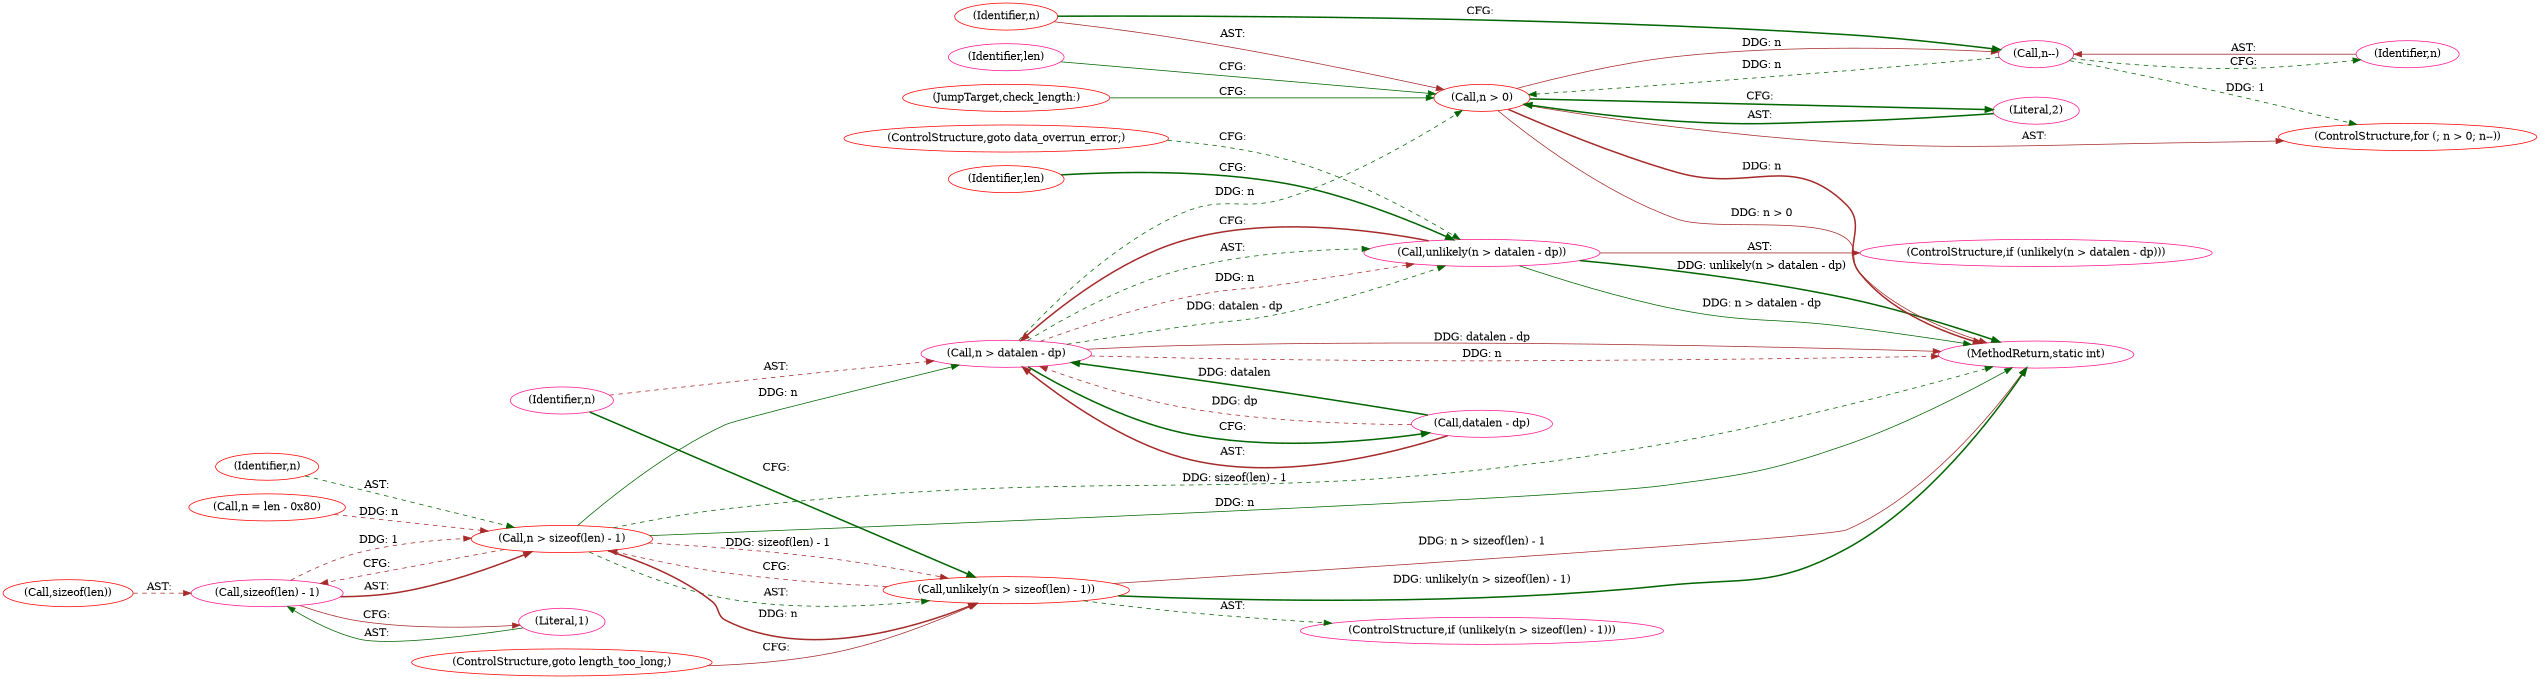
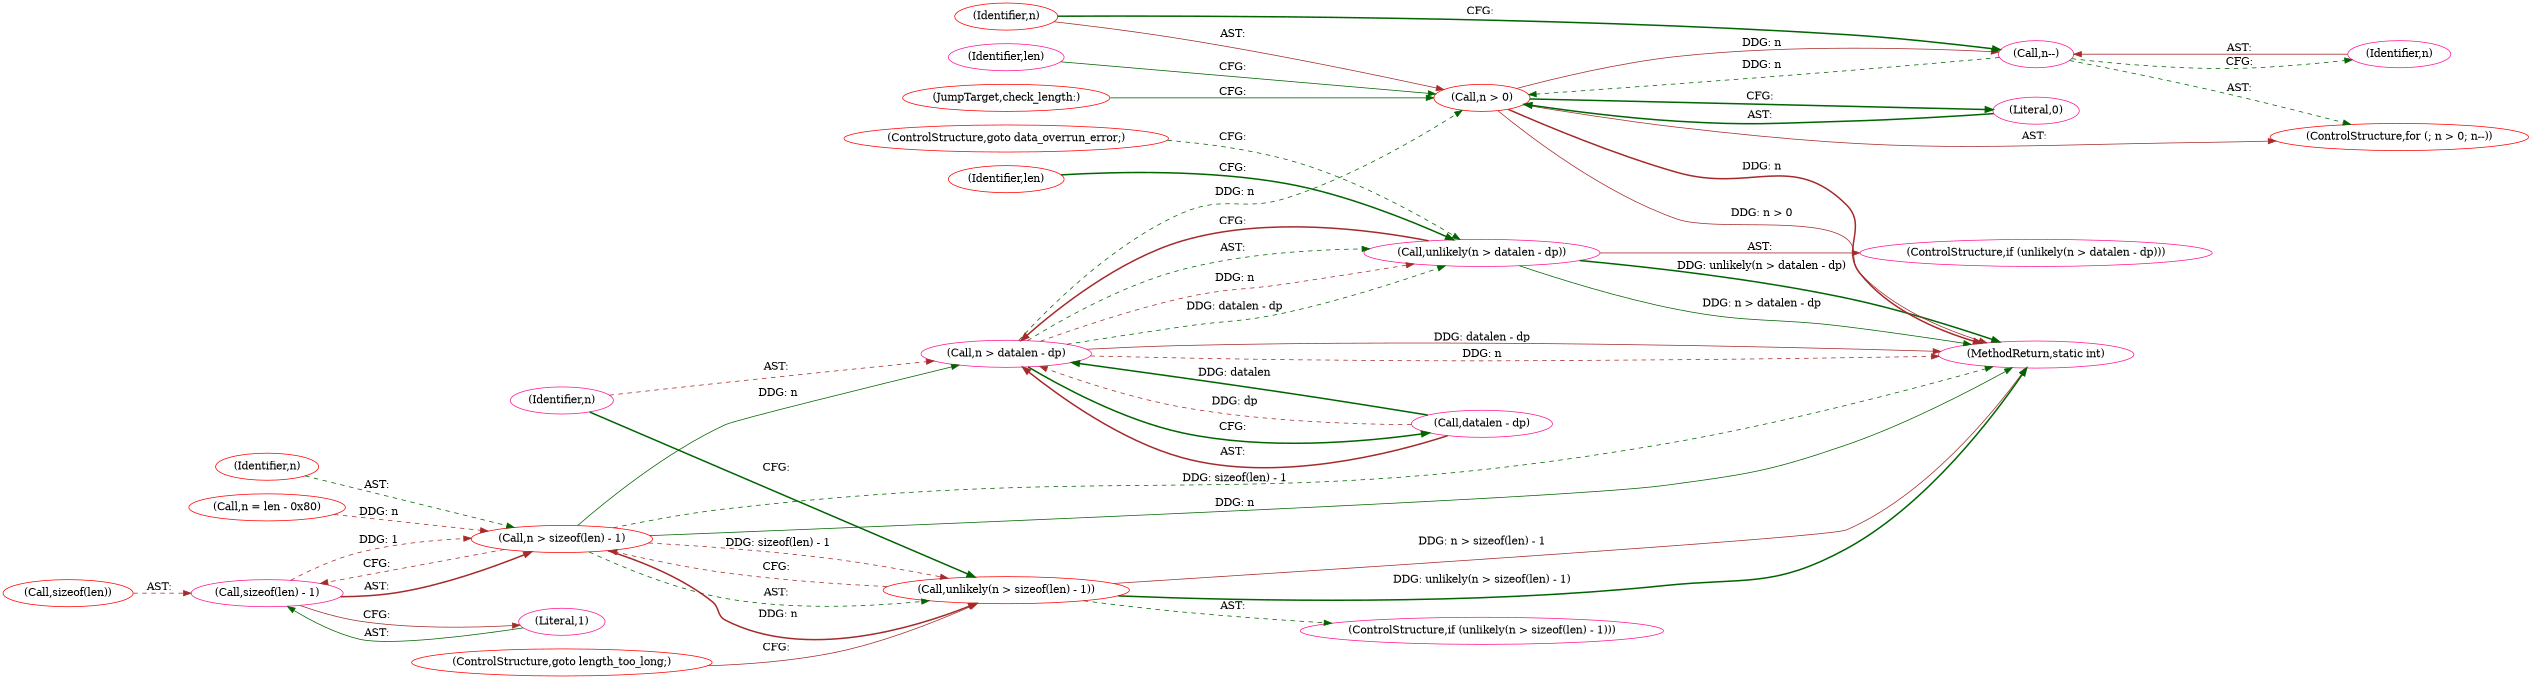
(2245, 88) -> (2241, 88)
(2036, 111) -> (2036, 111)
